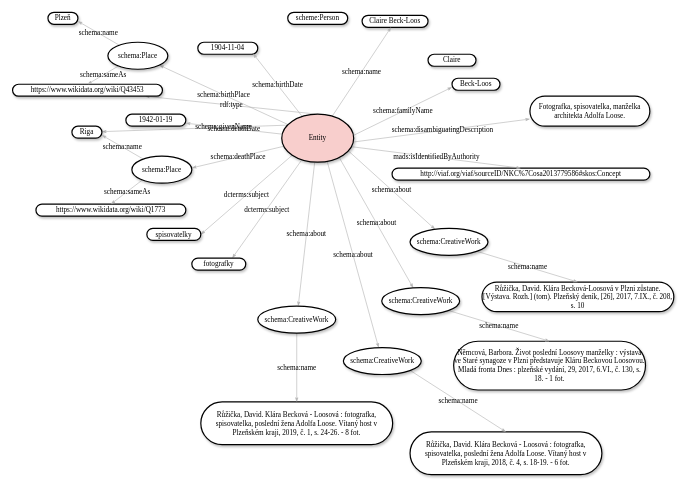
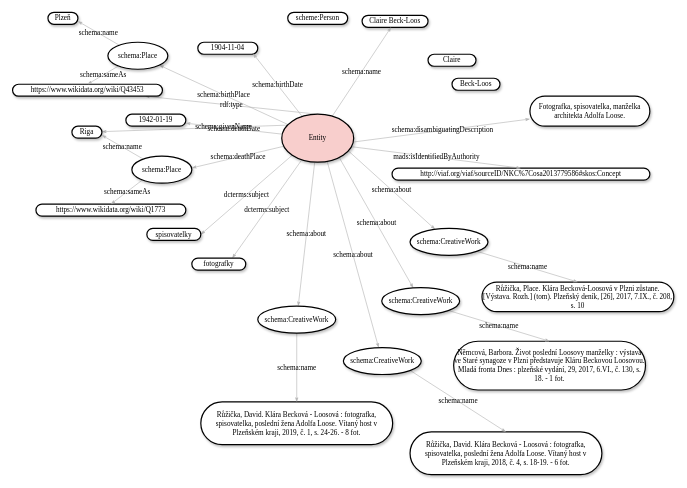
(407, 110) -> none
(578, 297) -> (578, 297)
